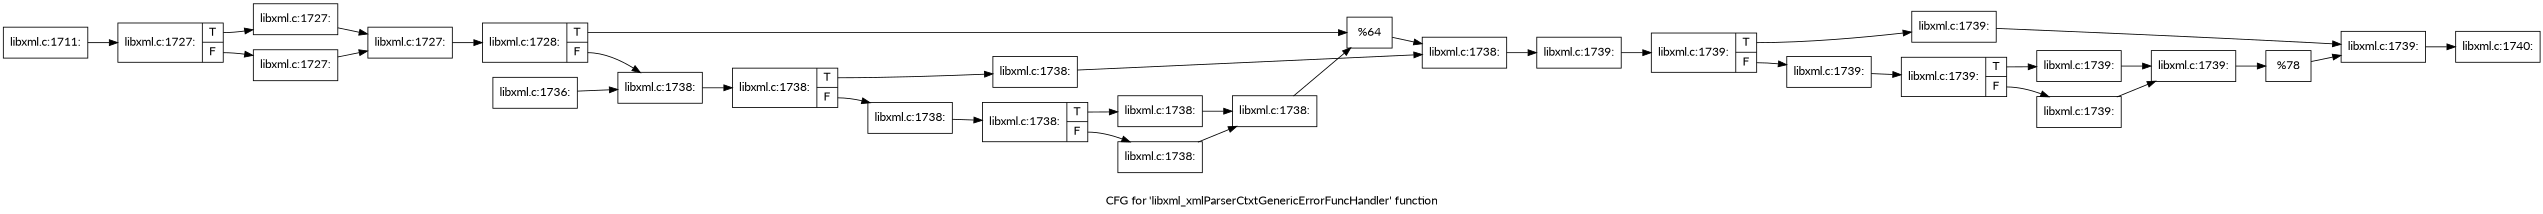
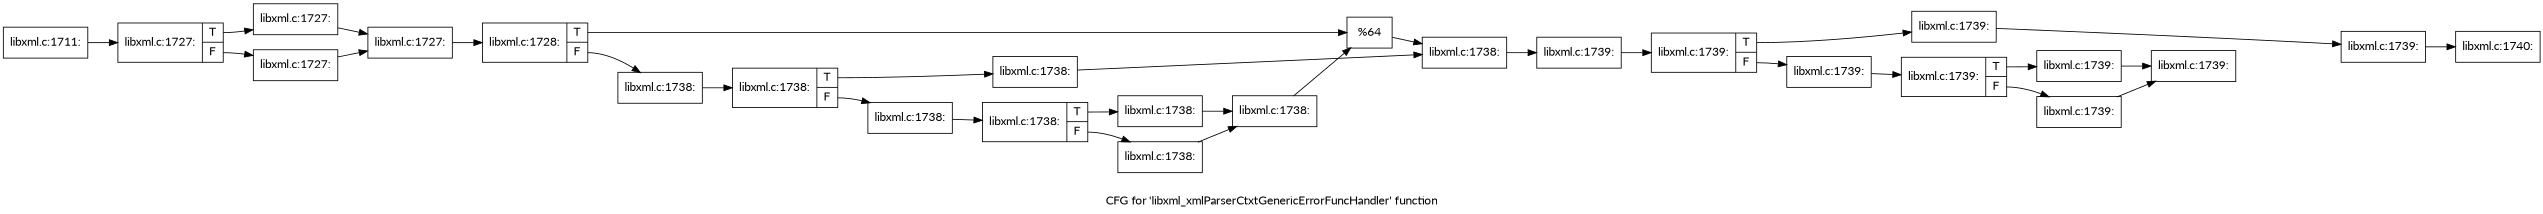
(2288, 66) -> none
(535, 93) -> none
